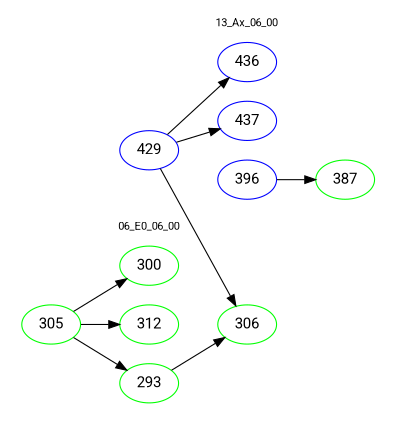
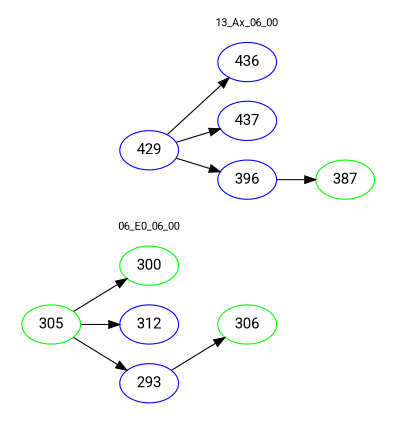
(195, 232) -> (193, 163)
(149, 324) -> (149, 324)
(149, 383) -> (149, 383)
